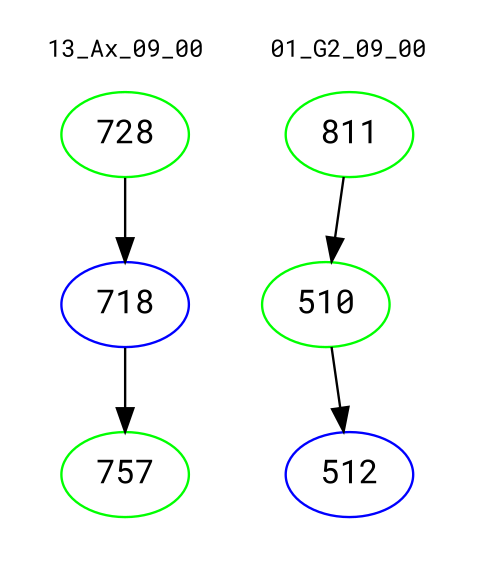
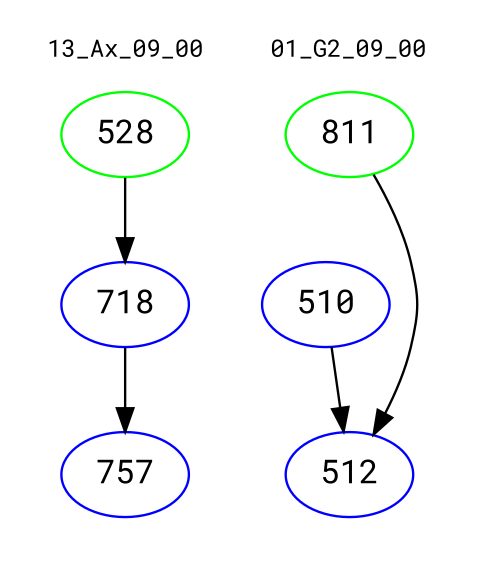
(125, 135) -> (125, 135)
(339, 207) -> (416, 292)
(326, 305) -> (326, 305)
(125, 475) -> (125, 475)
